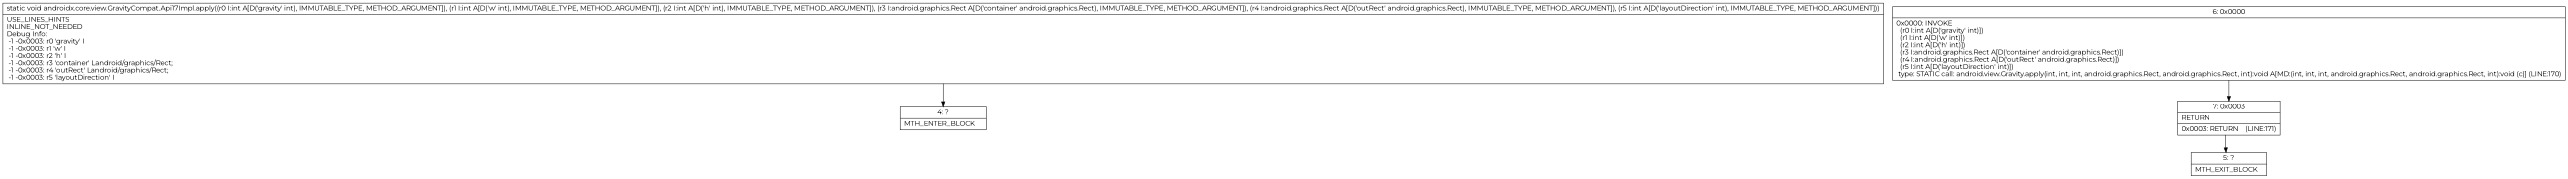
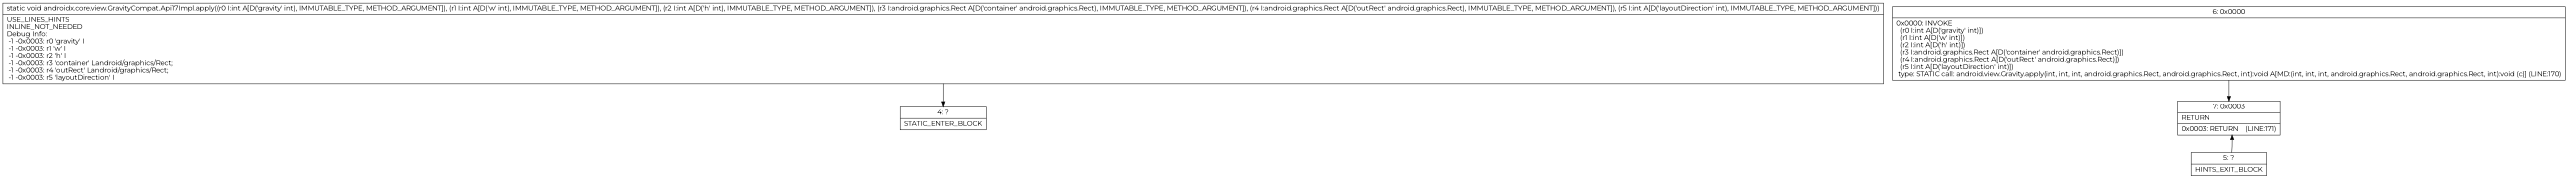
(940, 124) -> (943, 124)
(2226, 141) -> (2232, 146)
(2226, 170) -> (2229, 170)
